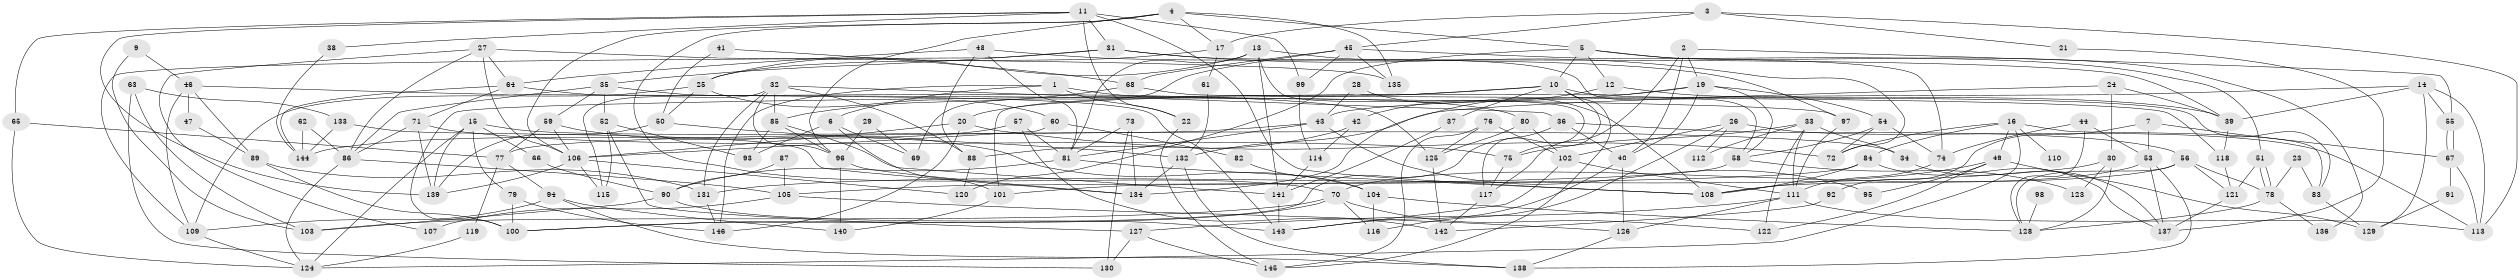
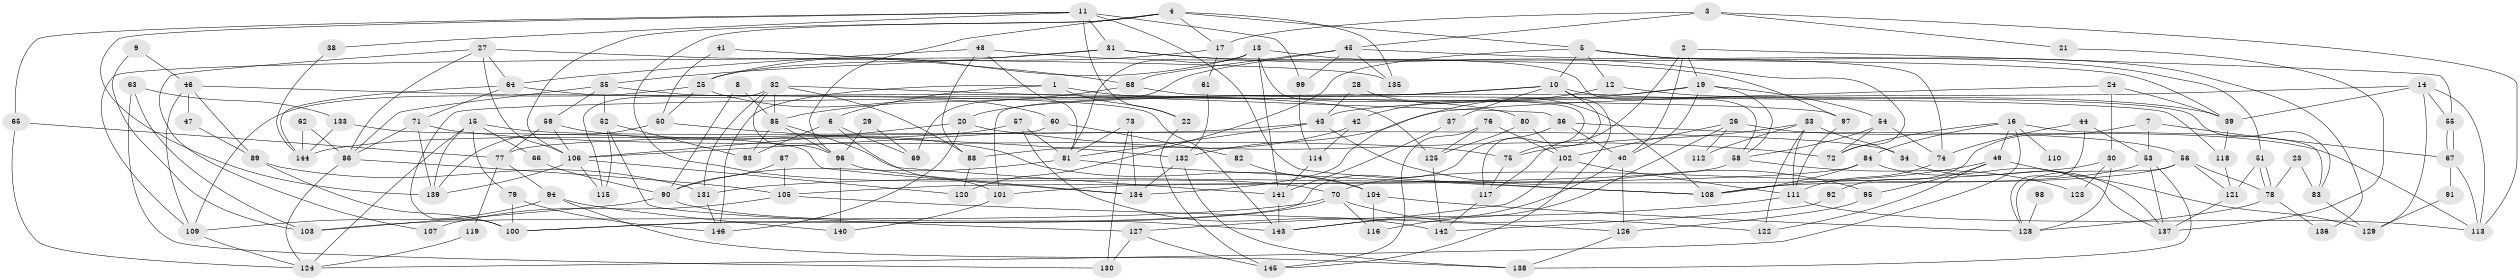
none -> (738, 85)
(1719, 211) -> (1771, 217)
